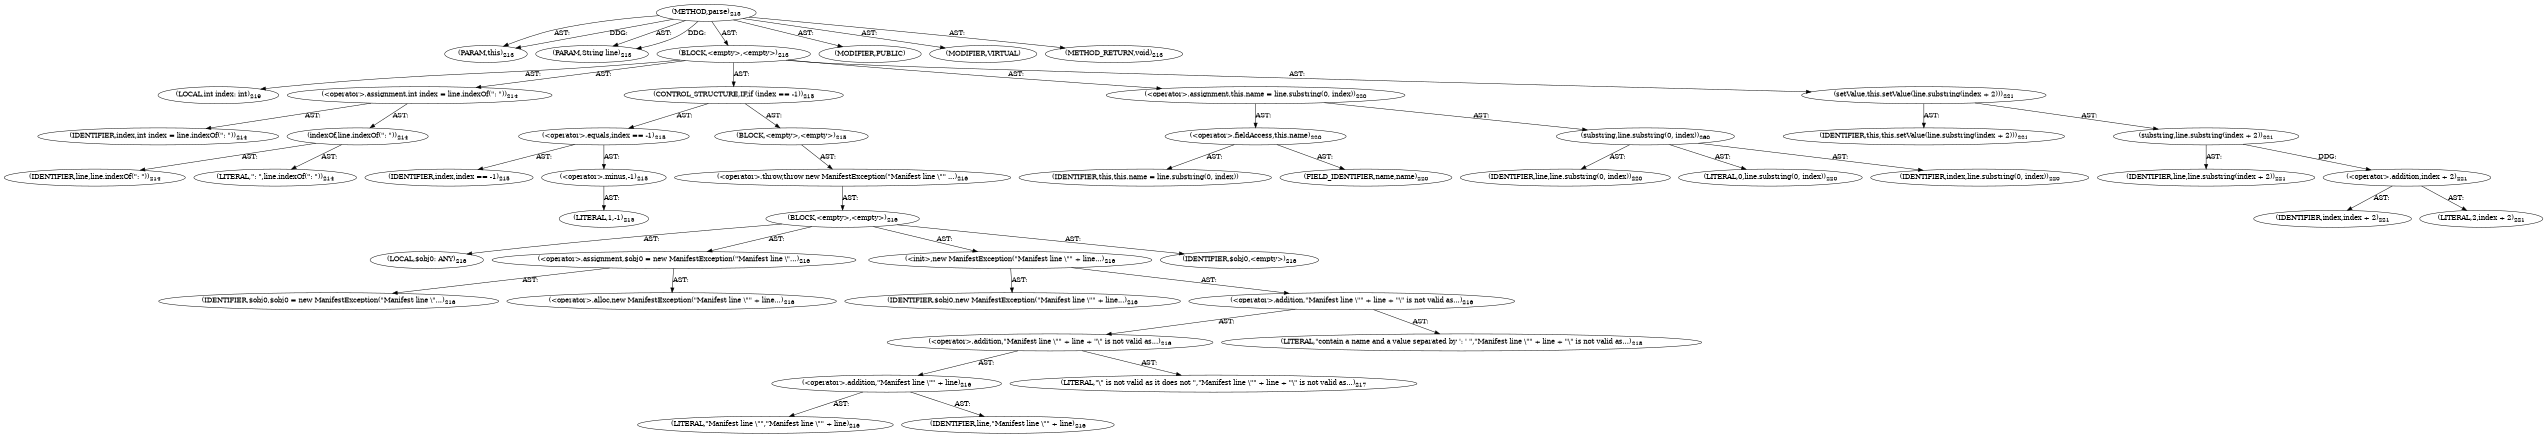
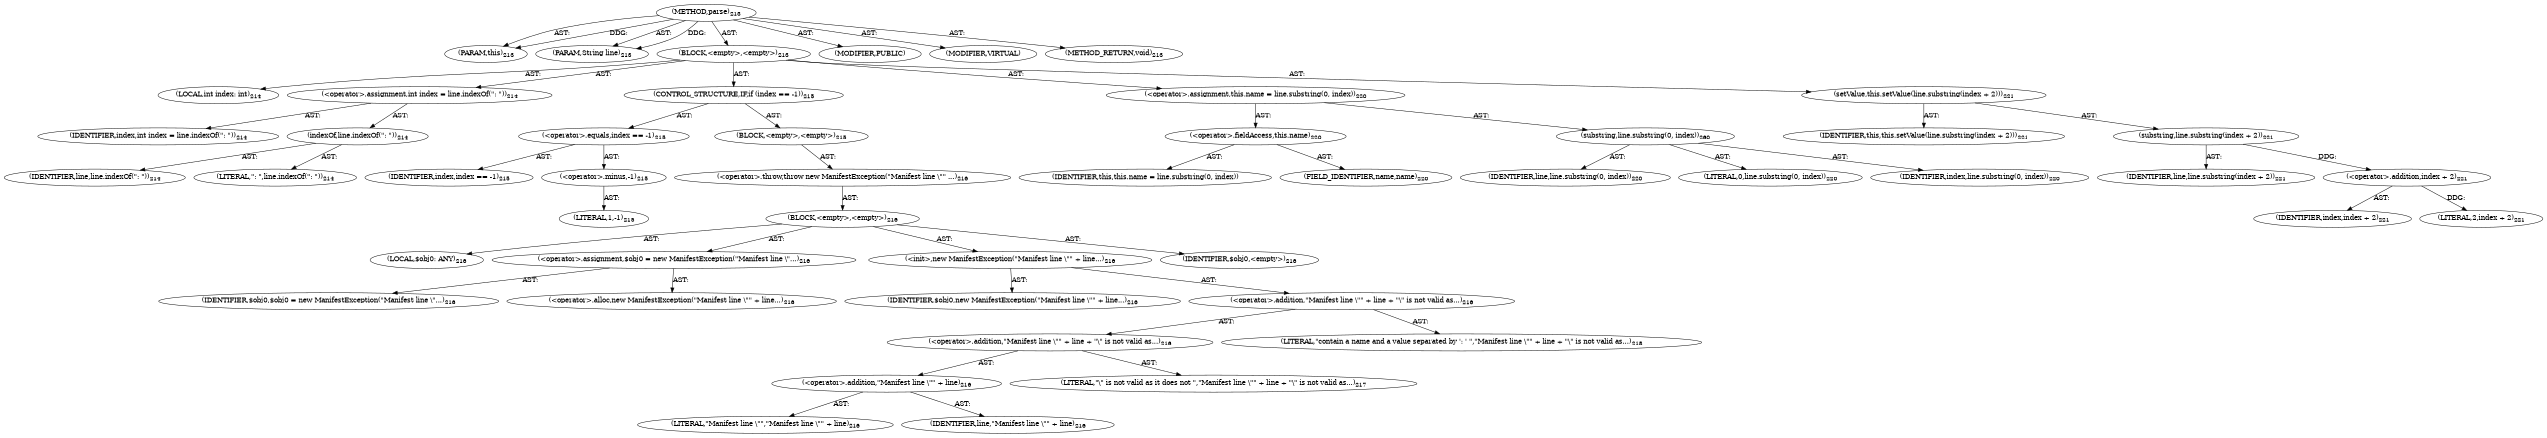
(256, 94) -> (256, 94)
(2457, 198) -> (2457, 198)
